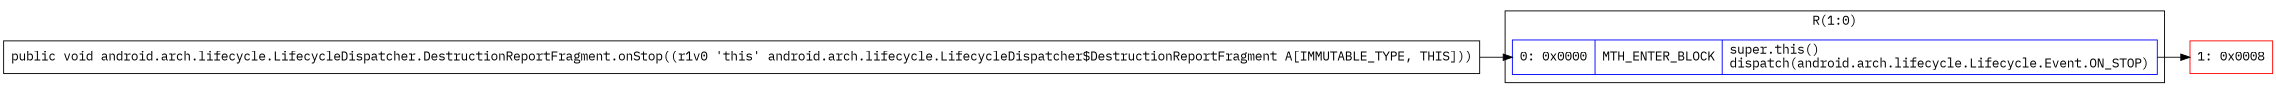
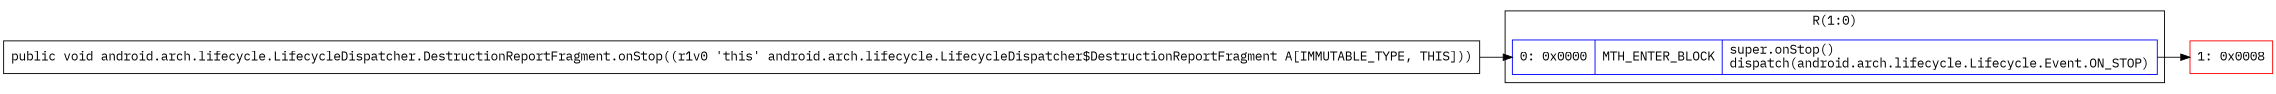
(1775, 50) -> (1782, 50)
